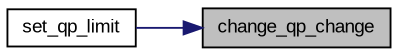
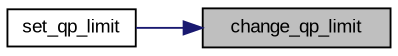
(297, 28) -> (297, 28)
